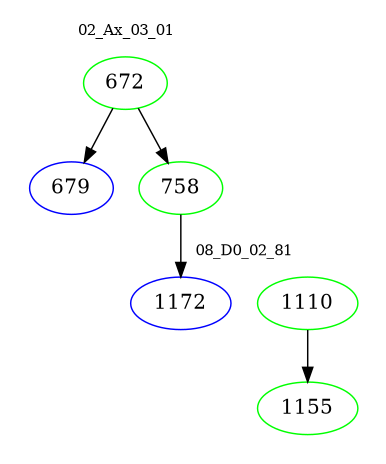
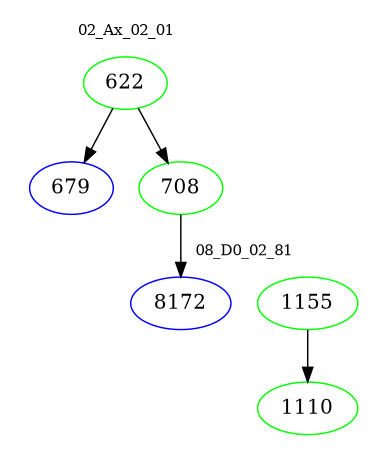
(126, 31) -> (126, 31)
(125, 83) -> (125, 83)
(181, 188) -> (181, 188)
(181, 303) -> (181, 303)
(308, 349) -> (308, 349)
